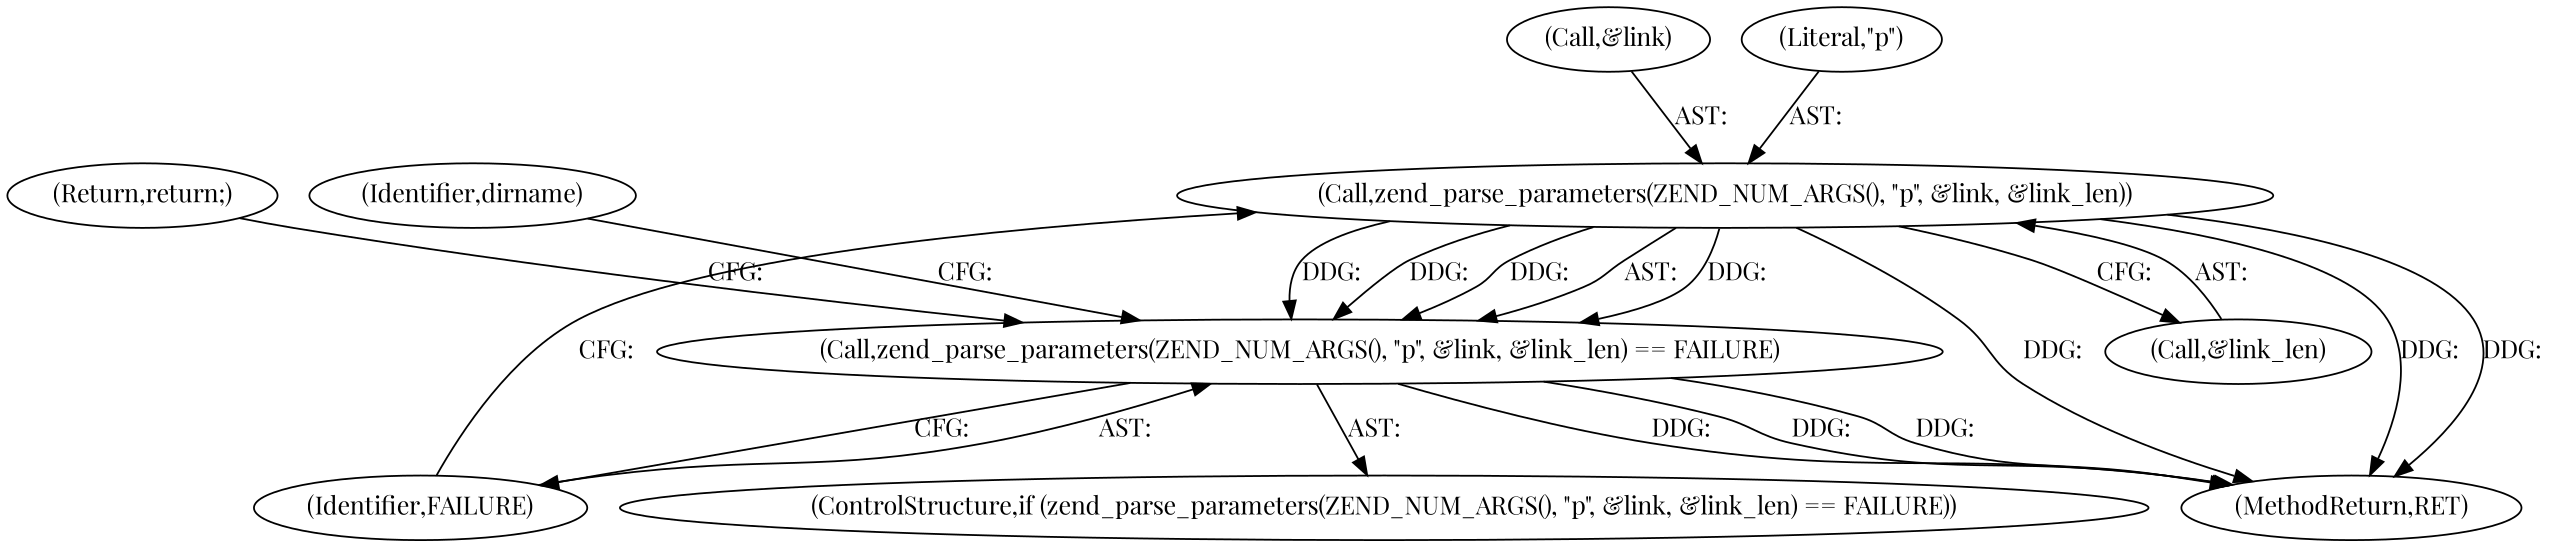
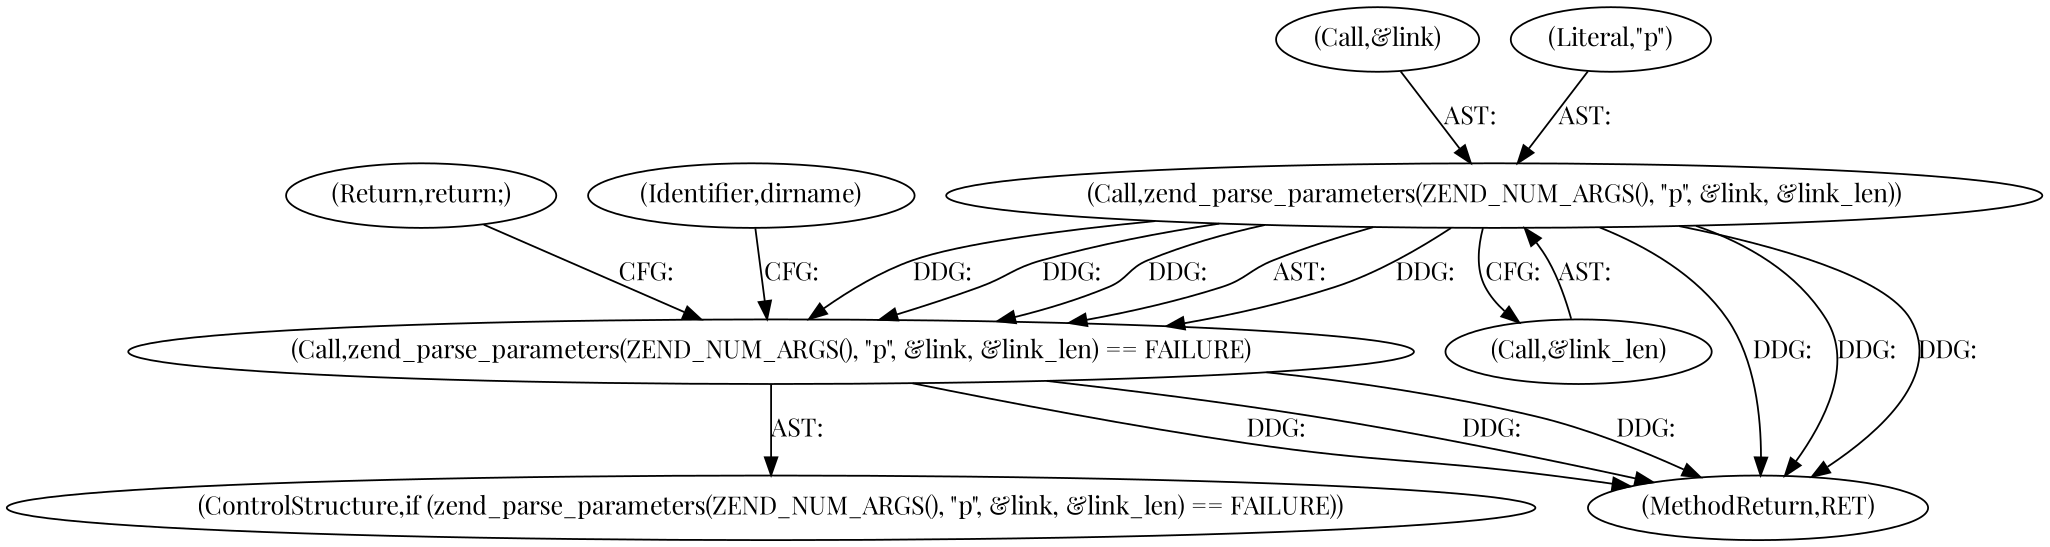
(421, 508) -> none
